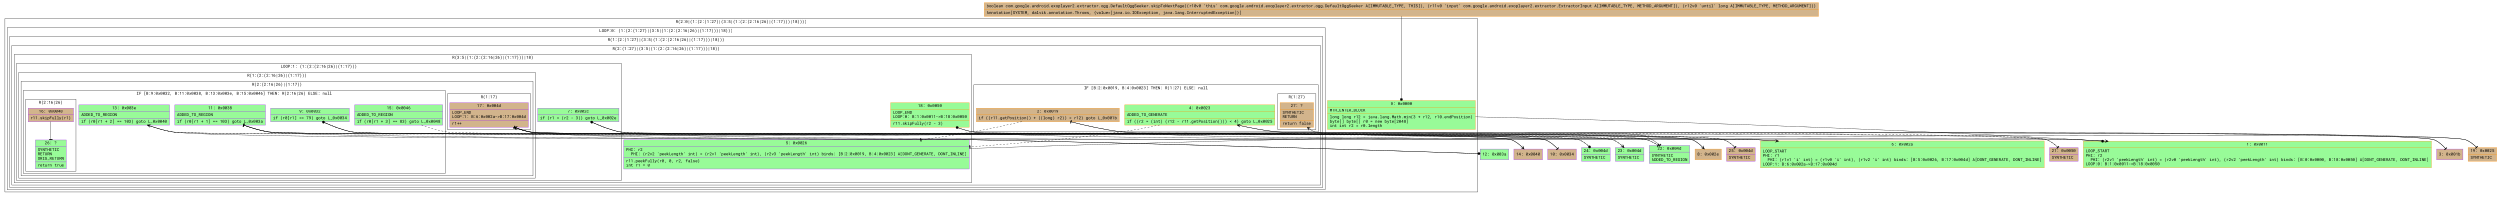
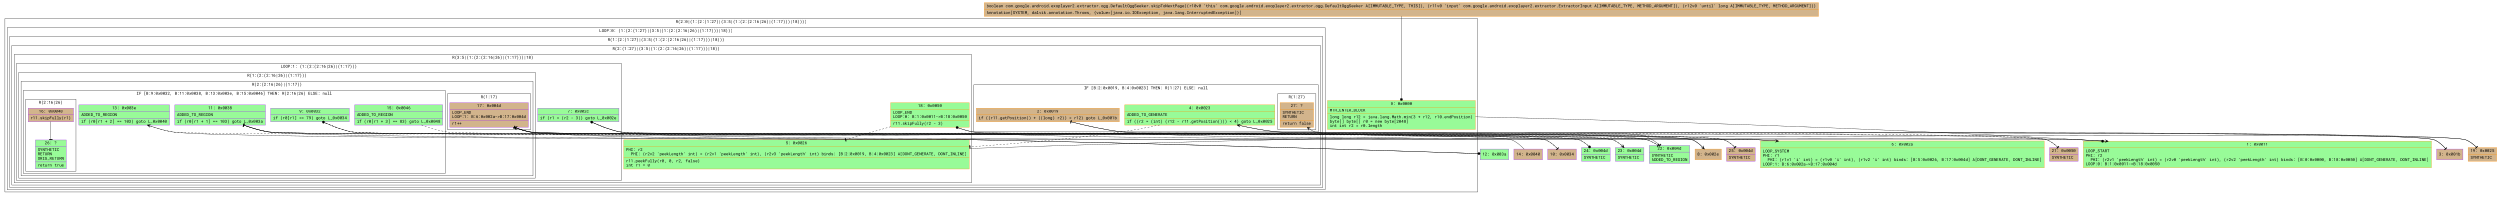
(985, 130) -> (875, 131)
(835, 133) -> none
(940, 134) -> (940, 134)
(1775, 151) -> (1776, 151)
(796, 154) -> (796, 154)
